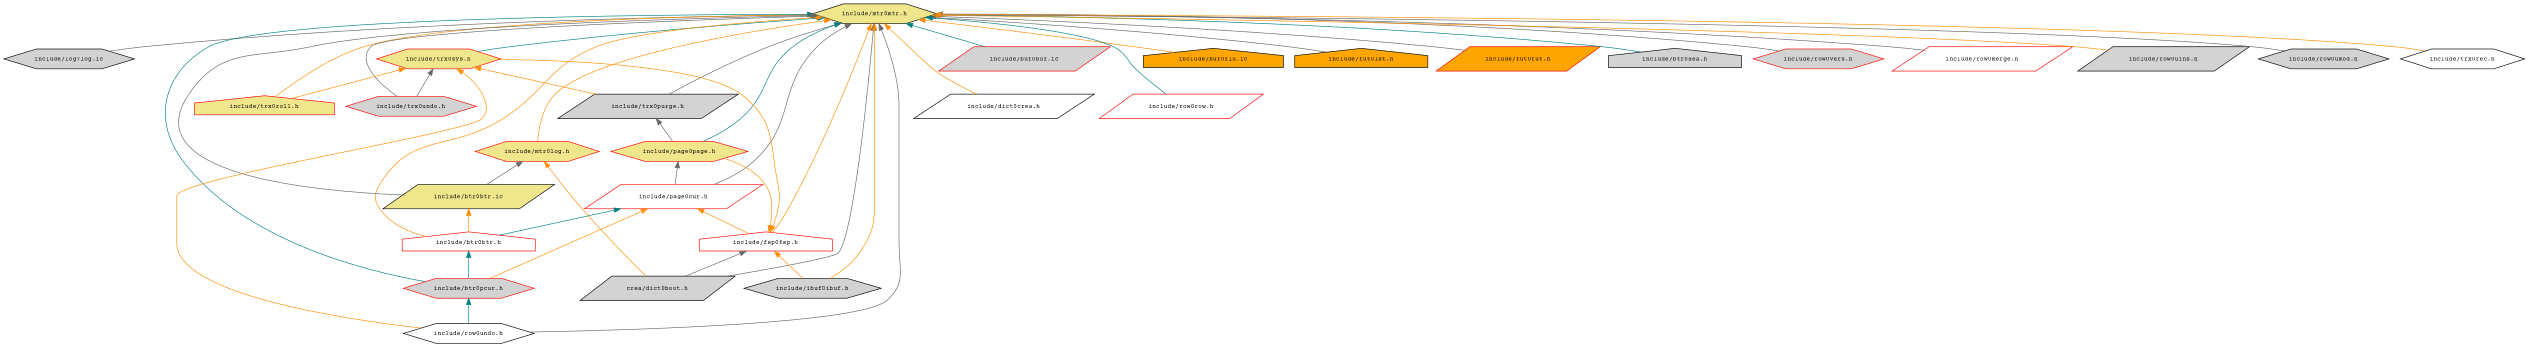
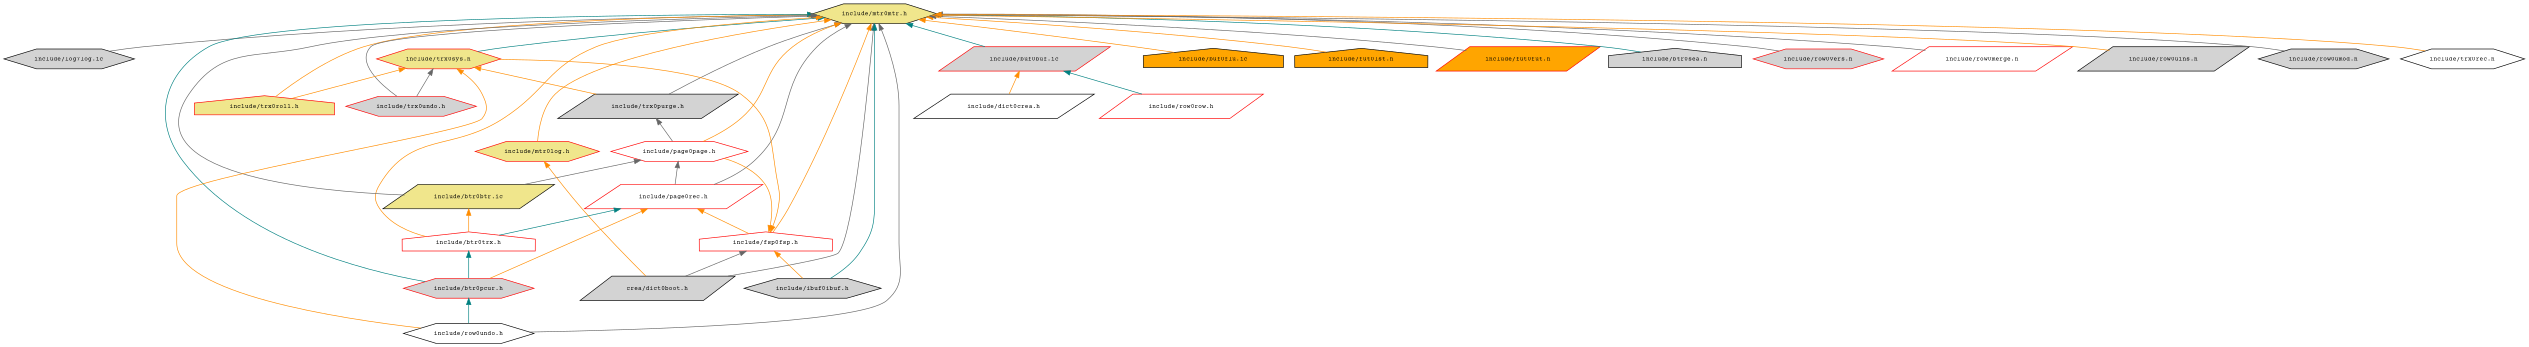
(1130, 31) -> (1130, 31)
(1059, 32) -> (1106, 84)
(930, 66) -> (1013, 86)
(767, 81) -> (767, 81)
(679, 151) -> (679, 151)
(875, 163) -> (875, 163)
(502, 175) -> (579, 173)
(674, 197) -> (674, 197)
(469, 242) -> (469, 242)
